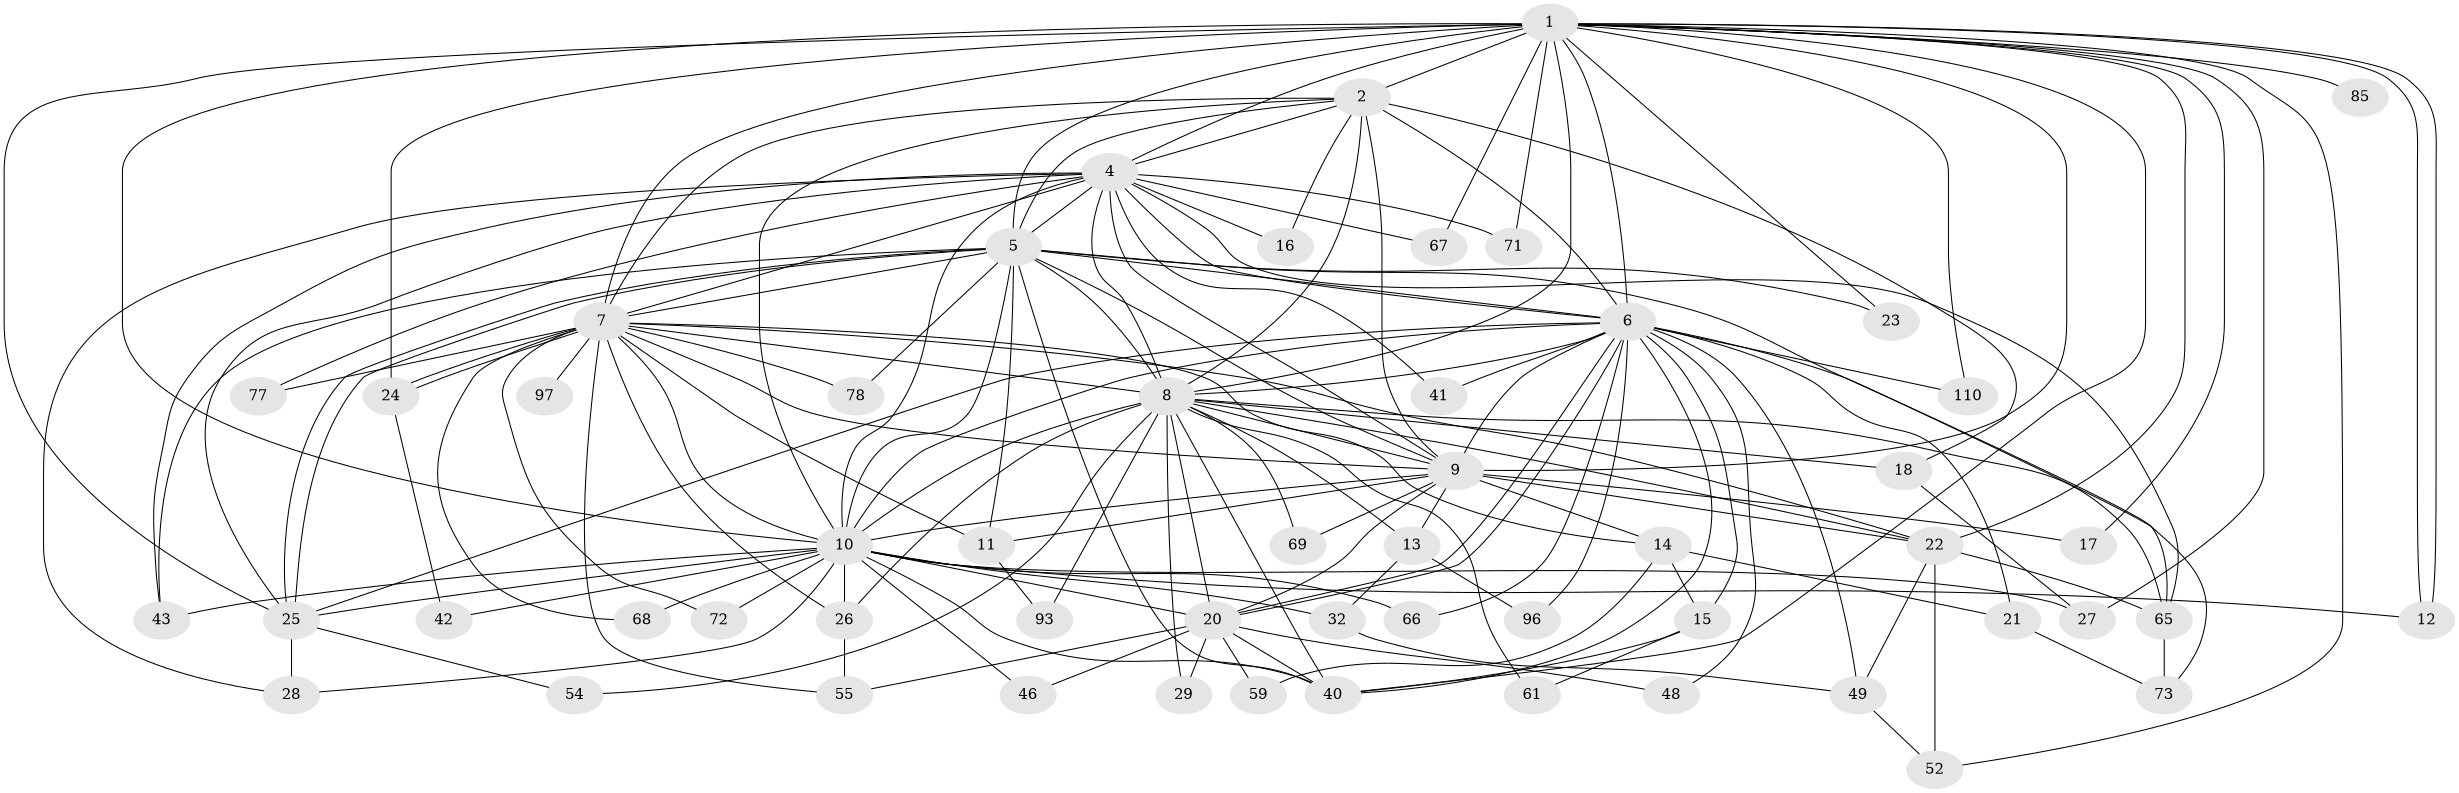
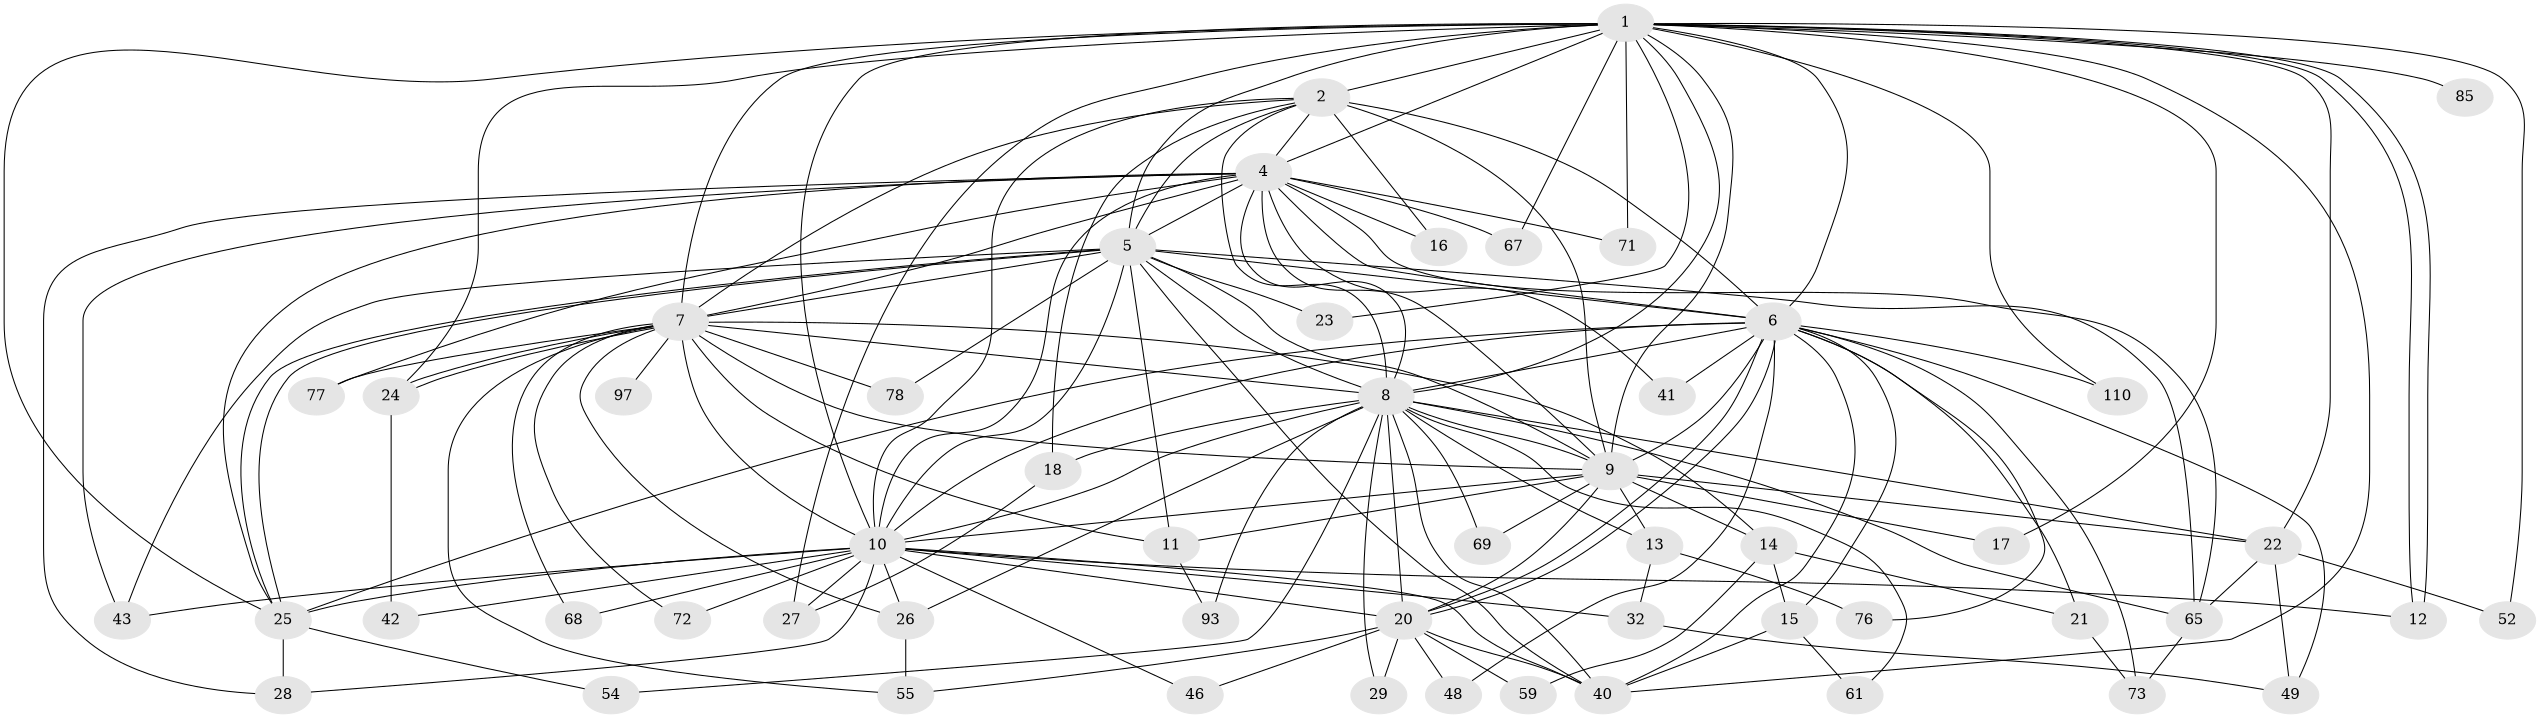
(1278, 384) -> none
(1412, 620) -> none
(1532, 620) -> (1864, 620)
(1897, 732) -> none
